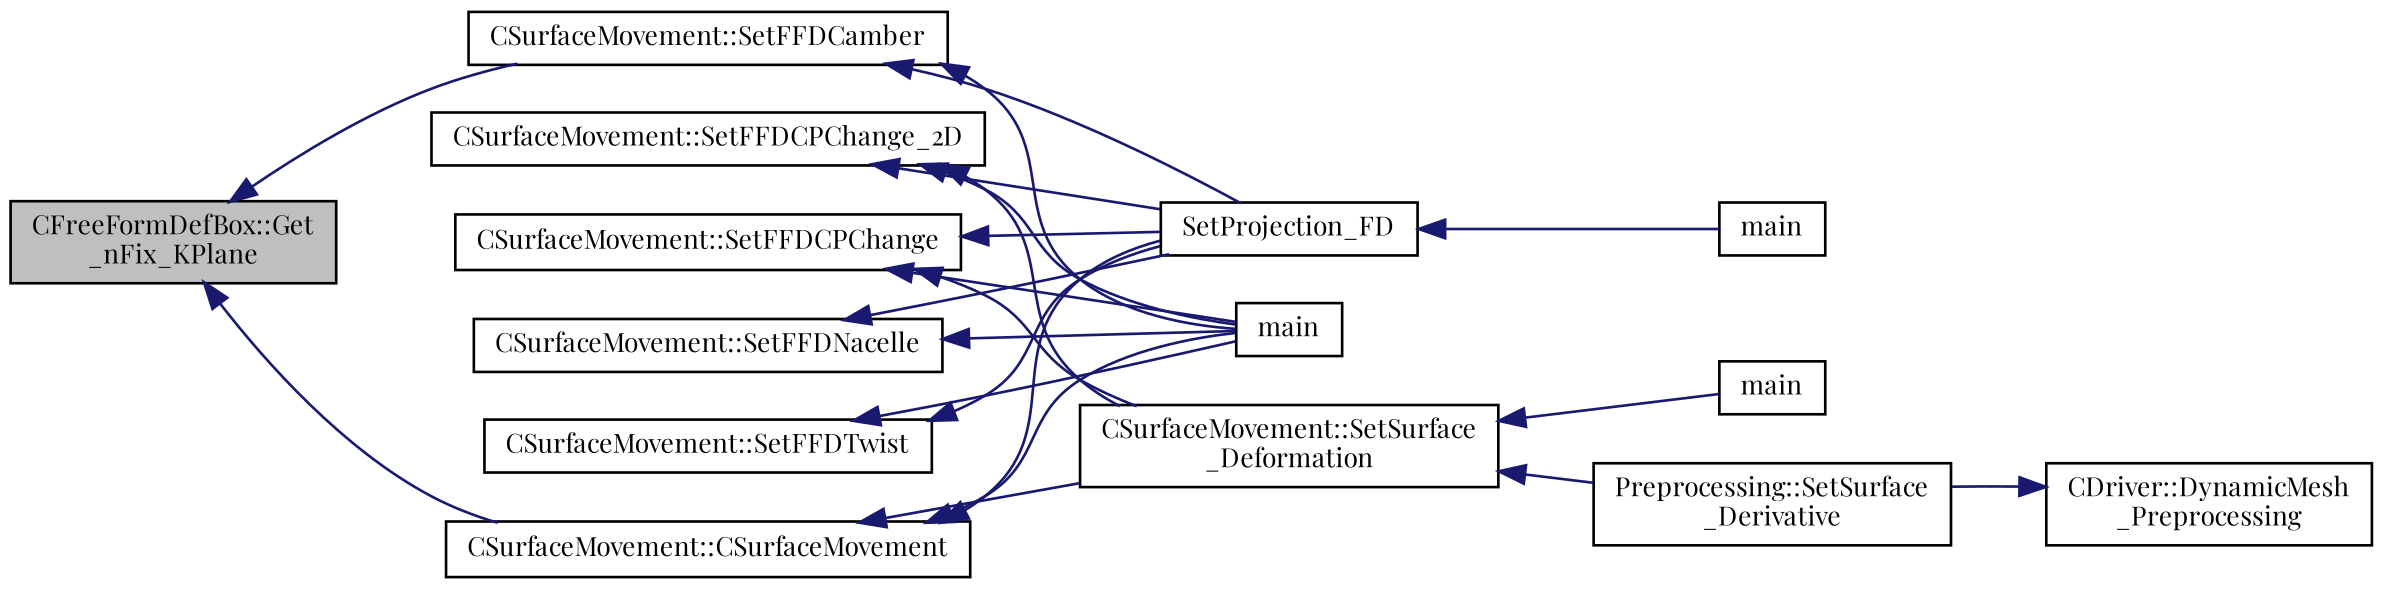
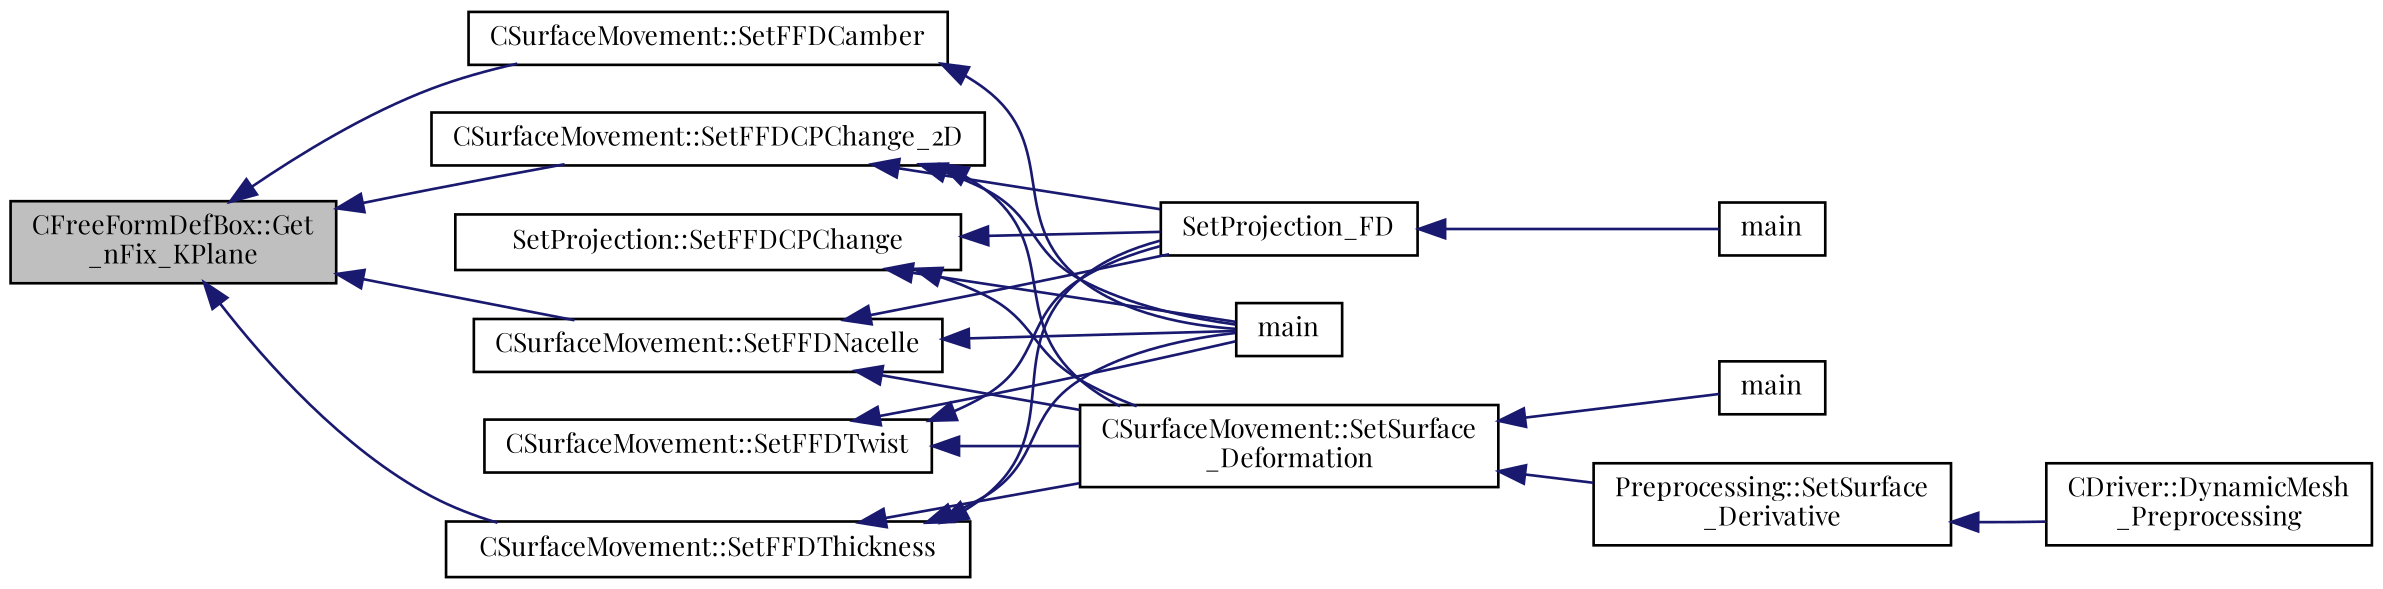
(1081, 125) -> none
none -> (464, 183)
(708, 242) -> (708, 242)
none -> (469, 300)
none -> (946, 387)
none -> (1002, 446)
(1985, 486) -> (2012, 522)
(708, 549) -> (708, 549)
